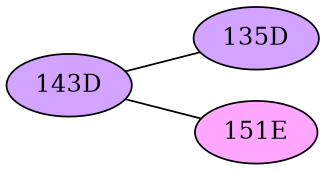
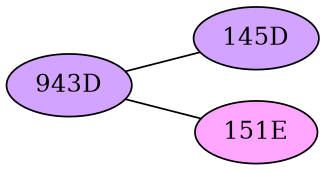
(256, 38) -> (256, 38)
(69, 85) -> (69, 85)
